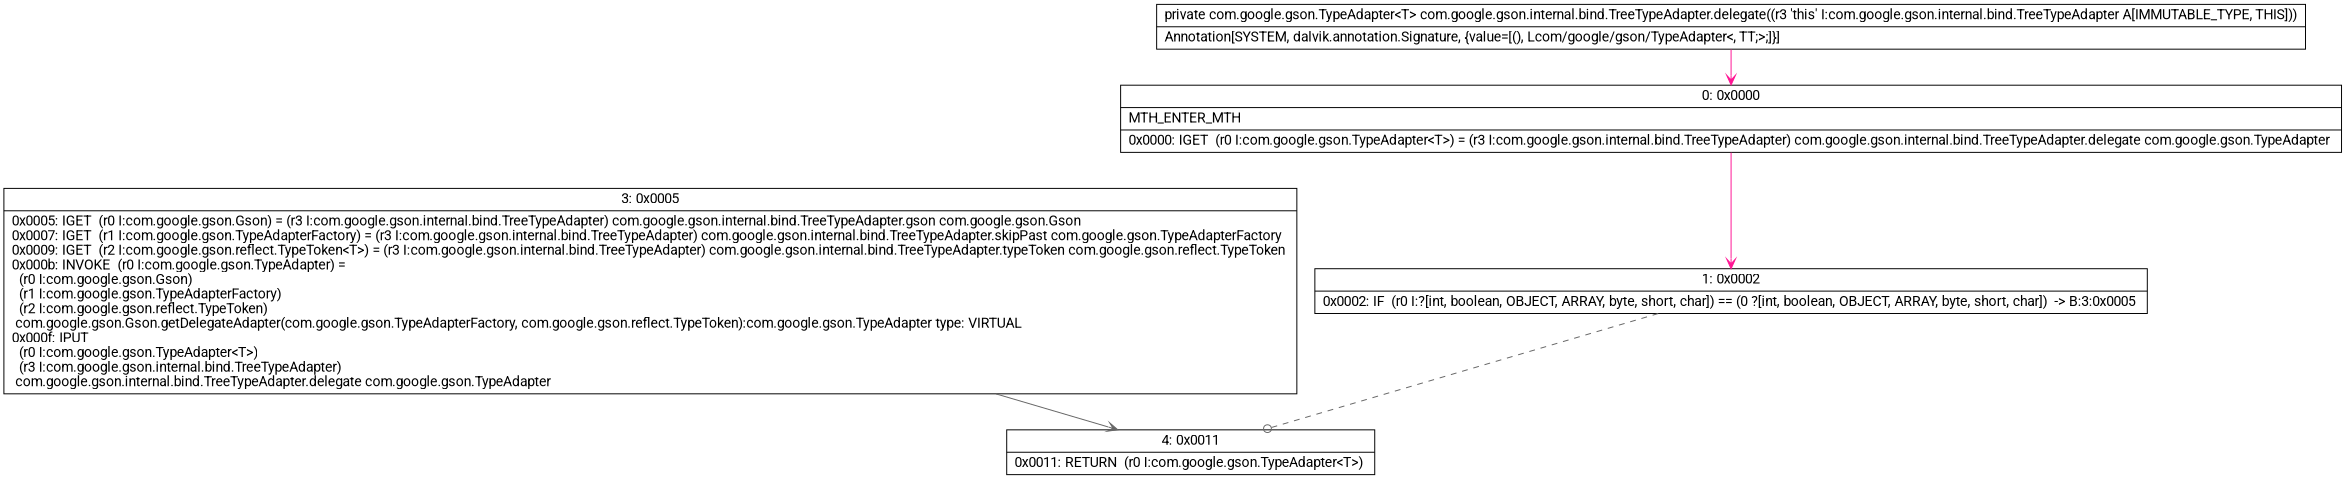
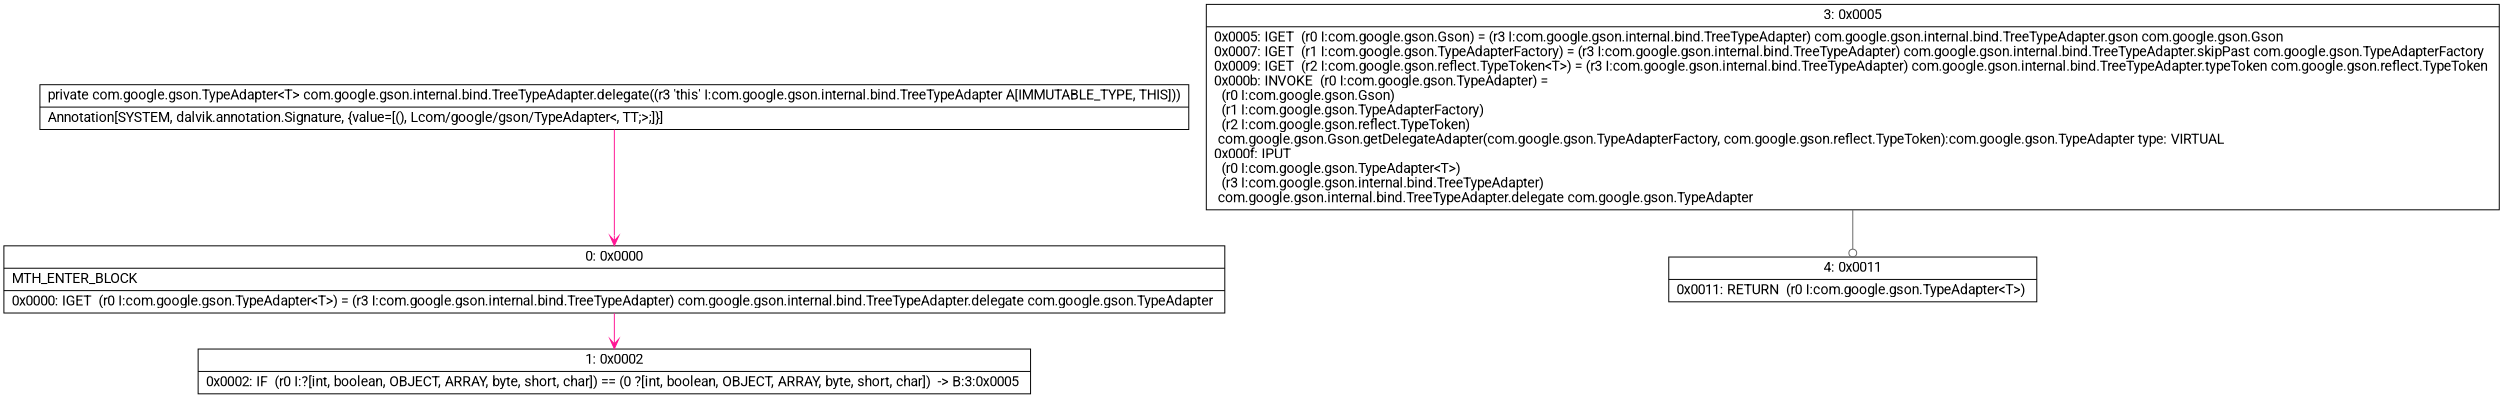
(1185, 118) -> (75, 279)
(1465, 371) -> none
(1052, 410) -> (1853, 230)
